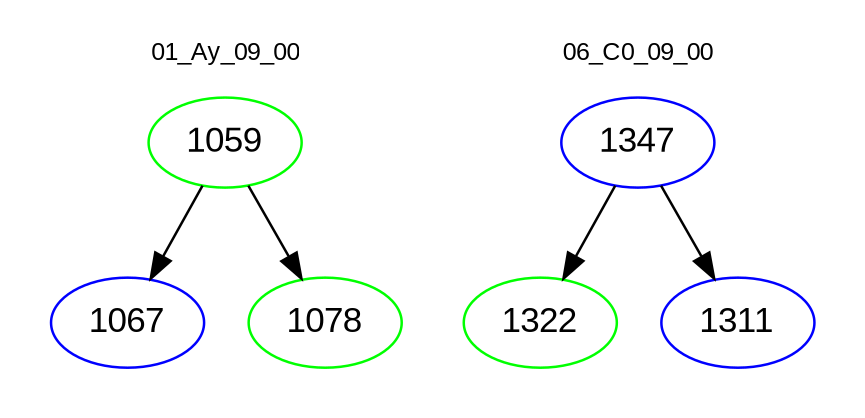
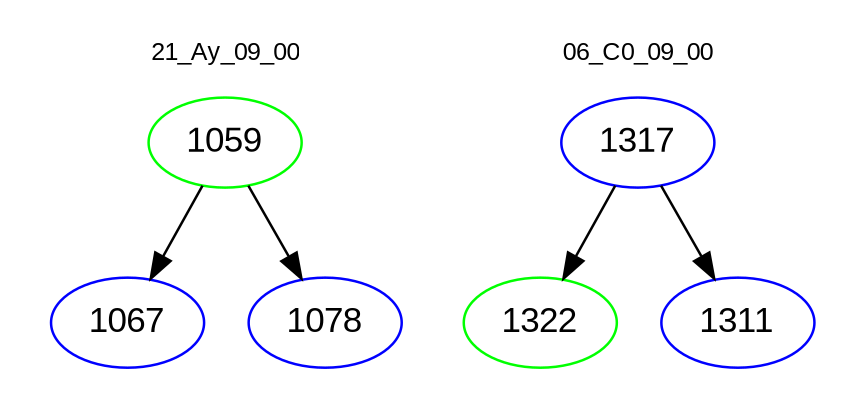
(226, 54) -> (226, 54)
(638, 143) -> (638, 143)
(325, 323) -> (325, 323)
